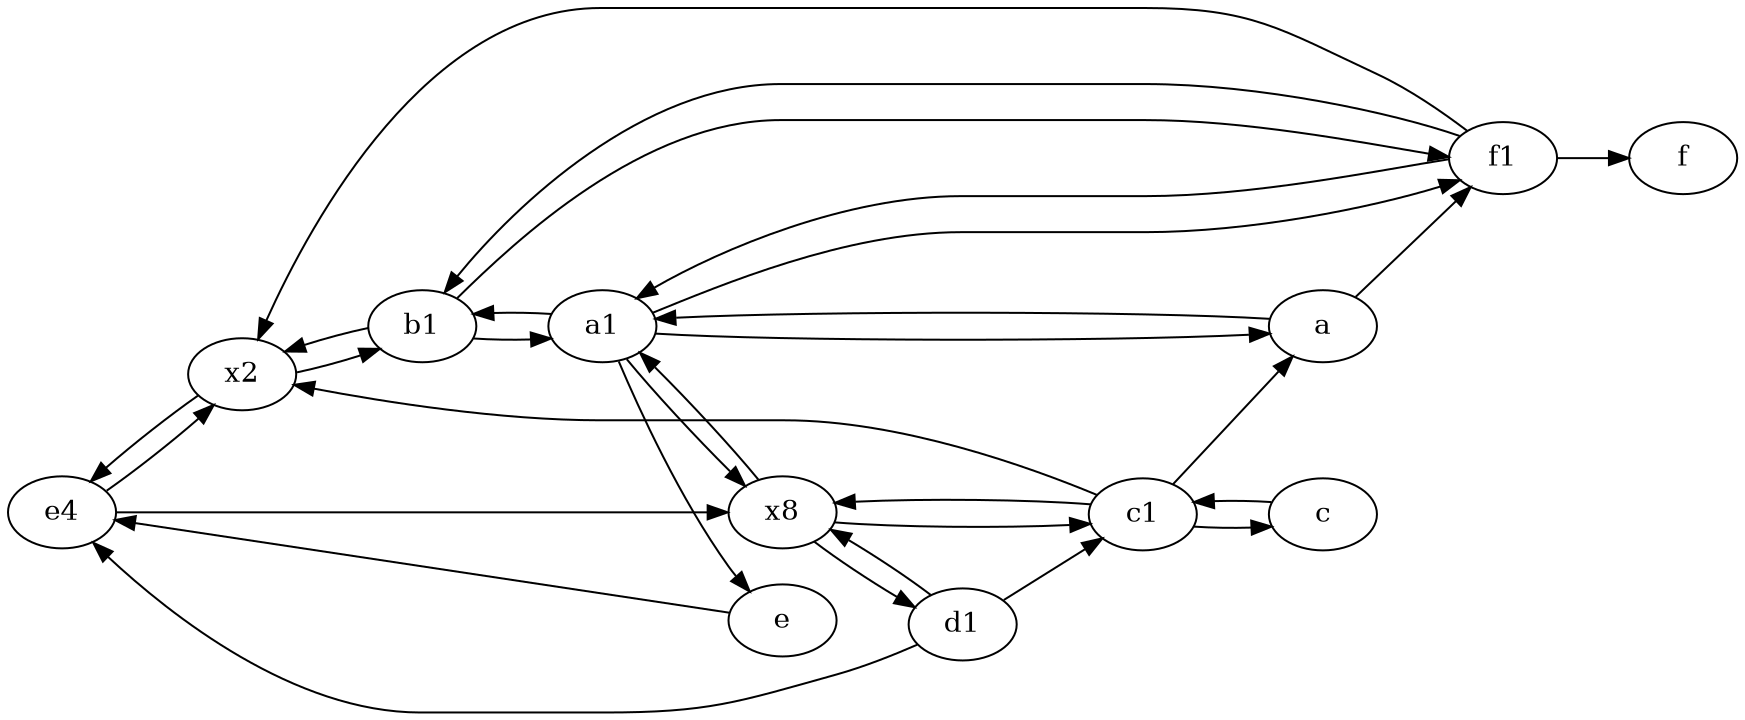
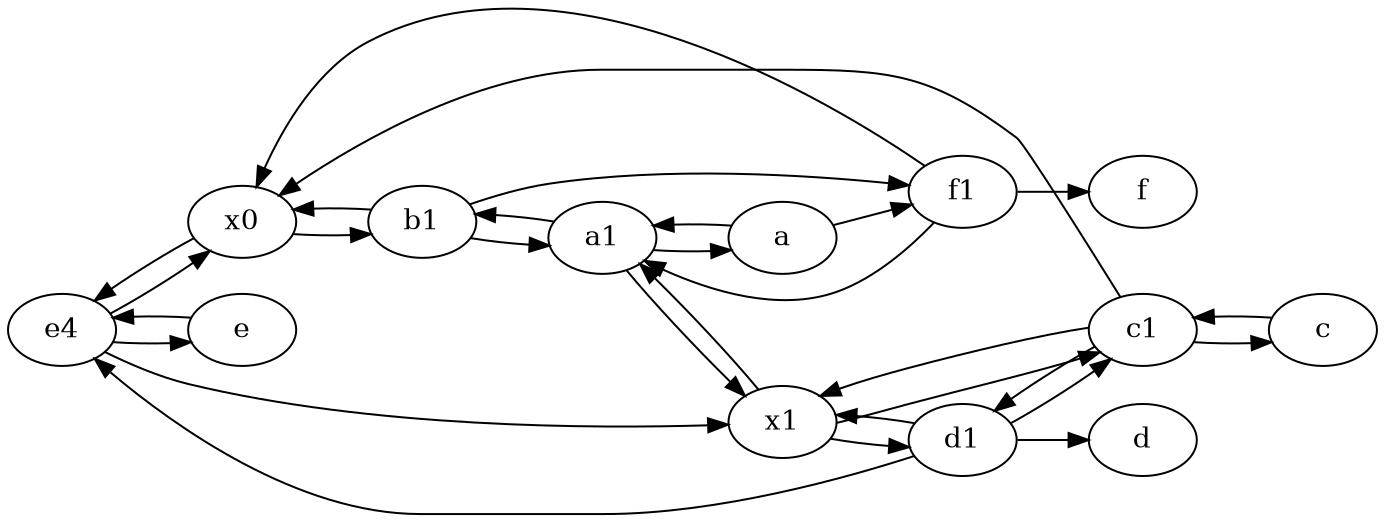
(929, 84) -> none
(1043, 232) -> none
(242, 374) -> (242, 222)
(1226, 428) -> (1032, 385)
none -> (1143, 440)
(671, 472) -> (142, 343)
(783, 512) -> (783, 422)
